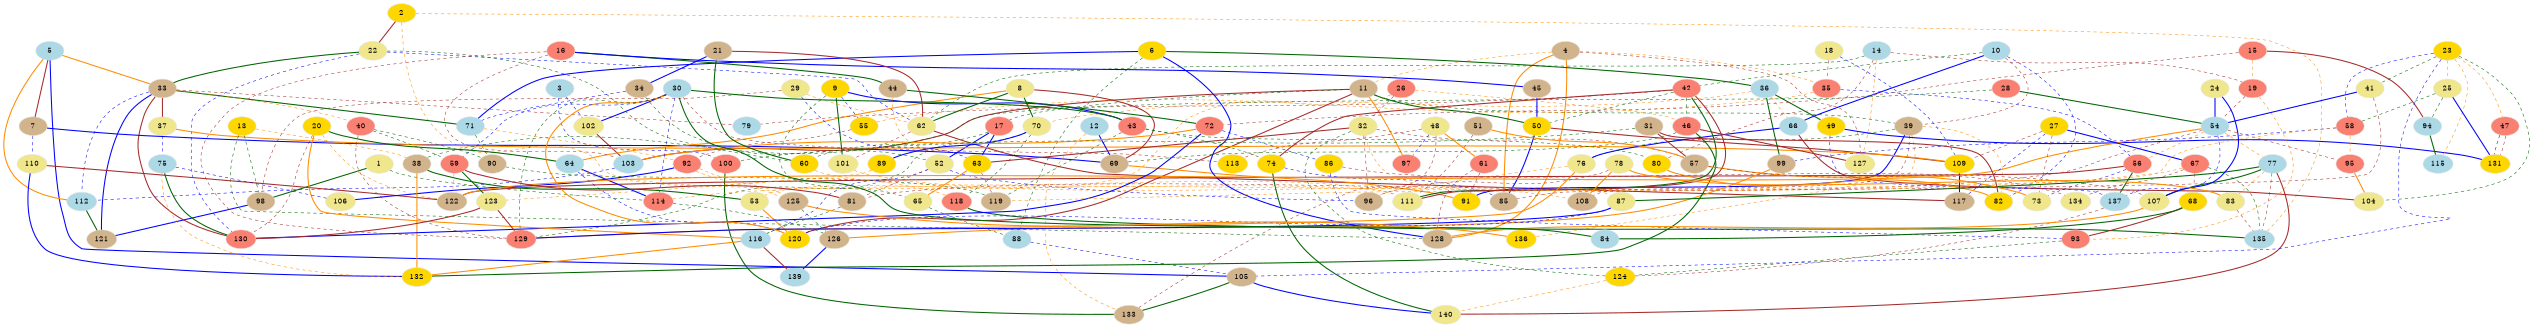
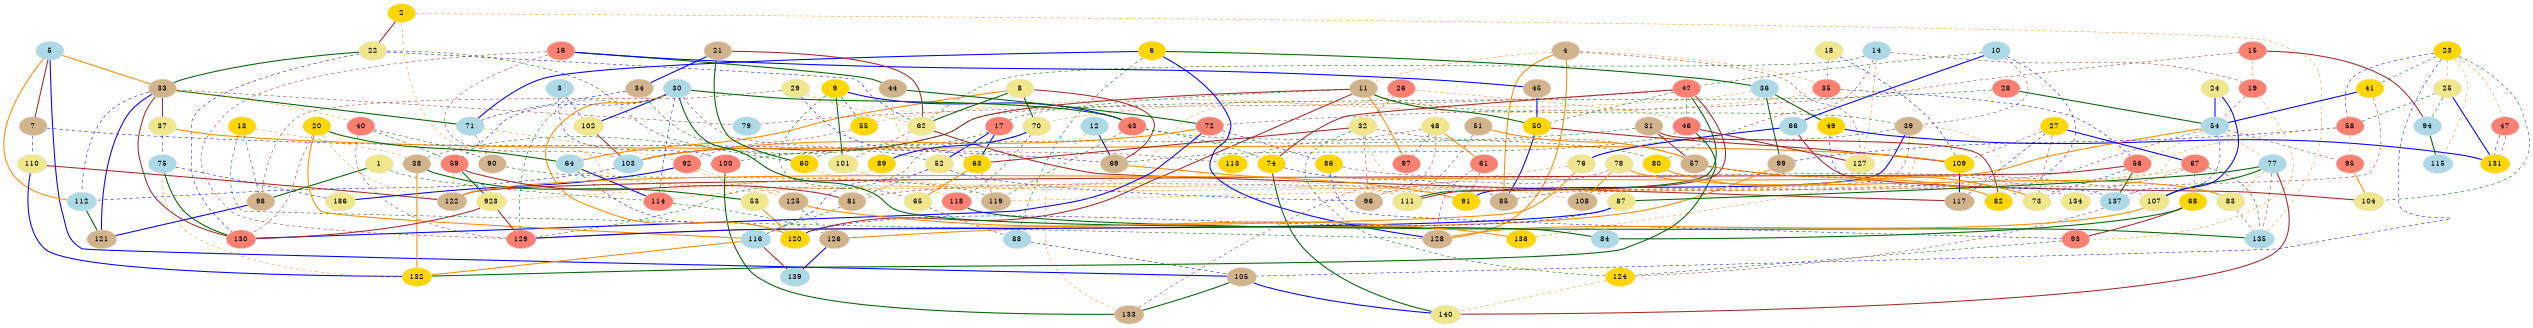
(2370, 88) -> (2370, 88)
(574, 145) -> (574, 145)
(340, 202) -> (340, 202)
(491, 202) -> (491, 202)
